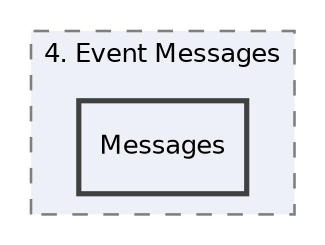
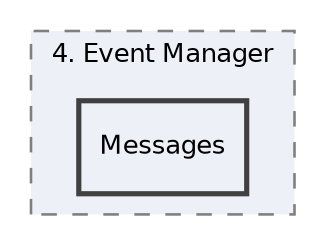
(163, 56) -> (163, 56)
